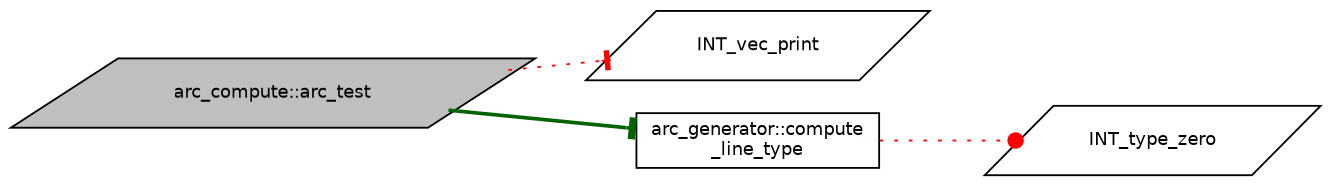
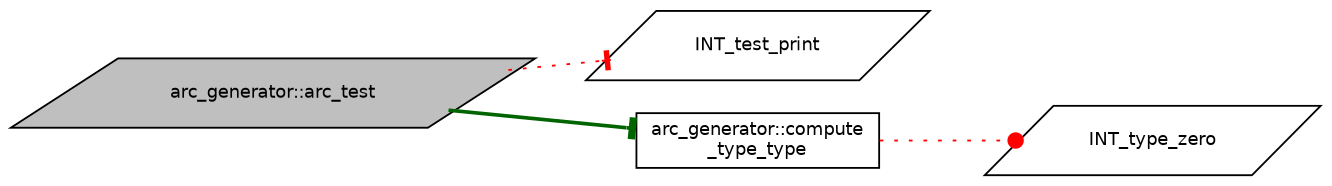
(758, 46) -> (758, 46)
(273, 93) -> (273, 93)
(758, 141) -> (758, 141)
